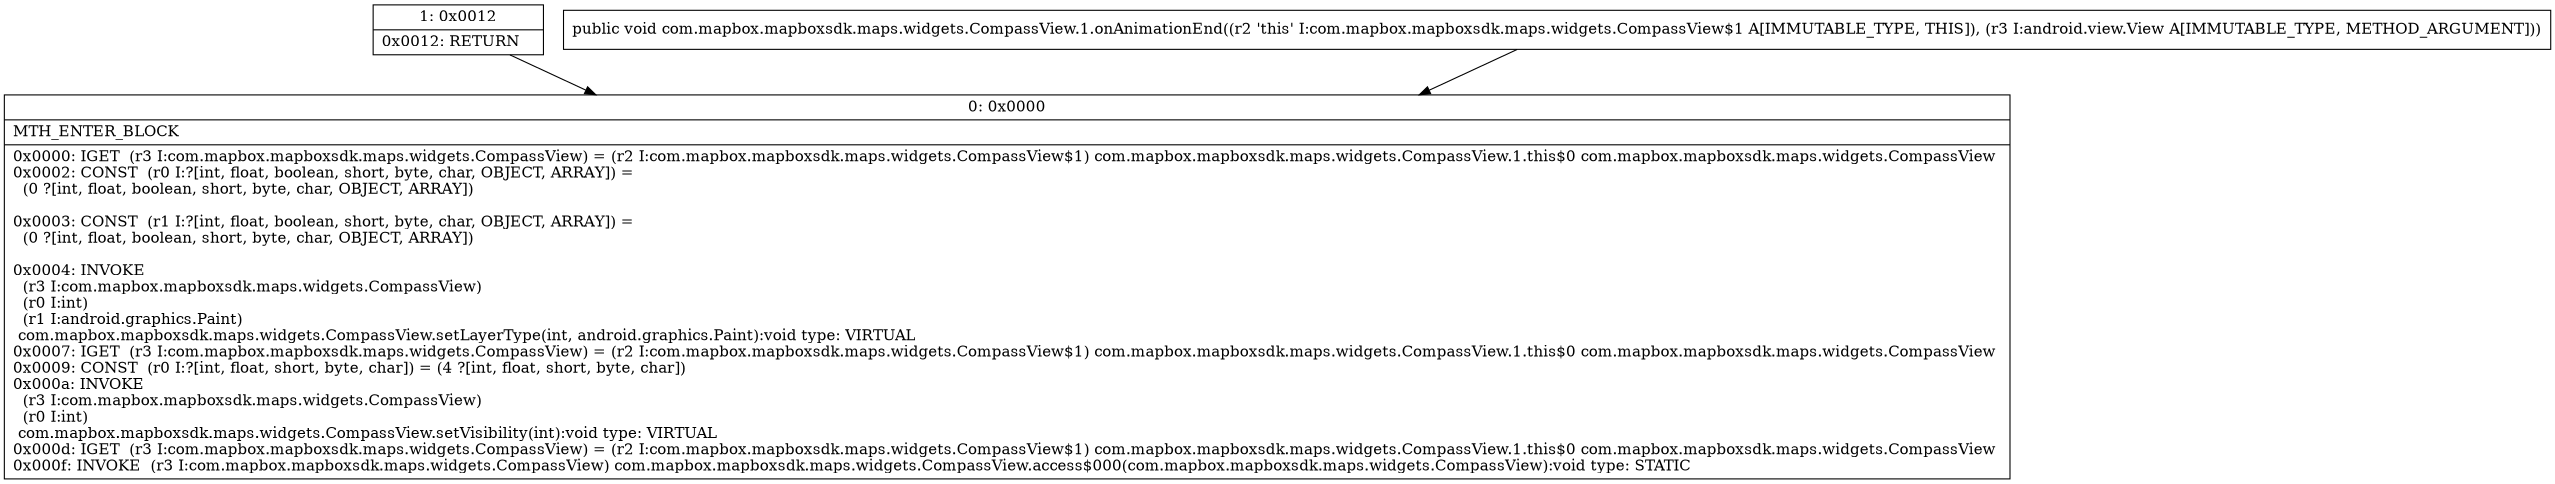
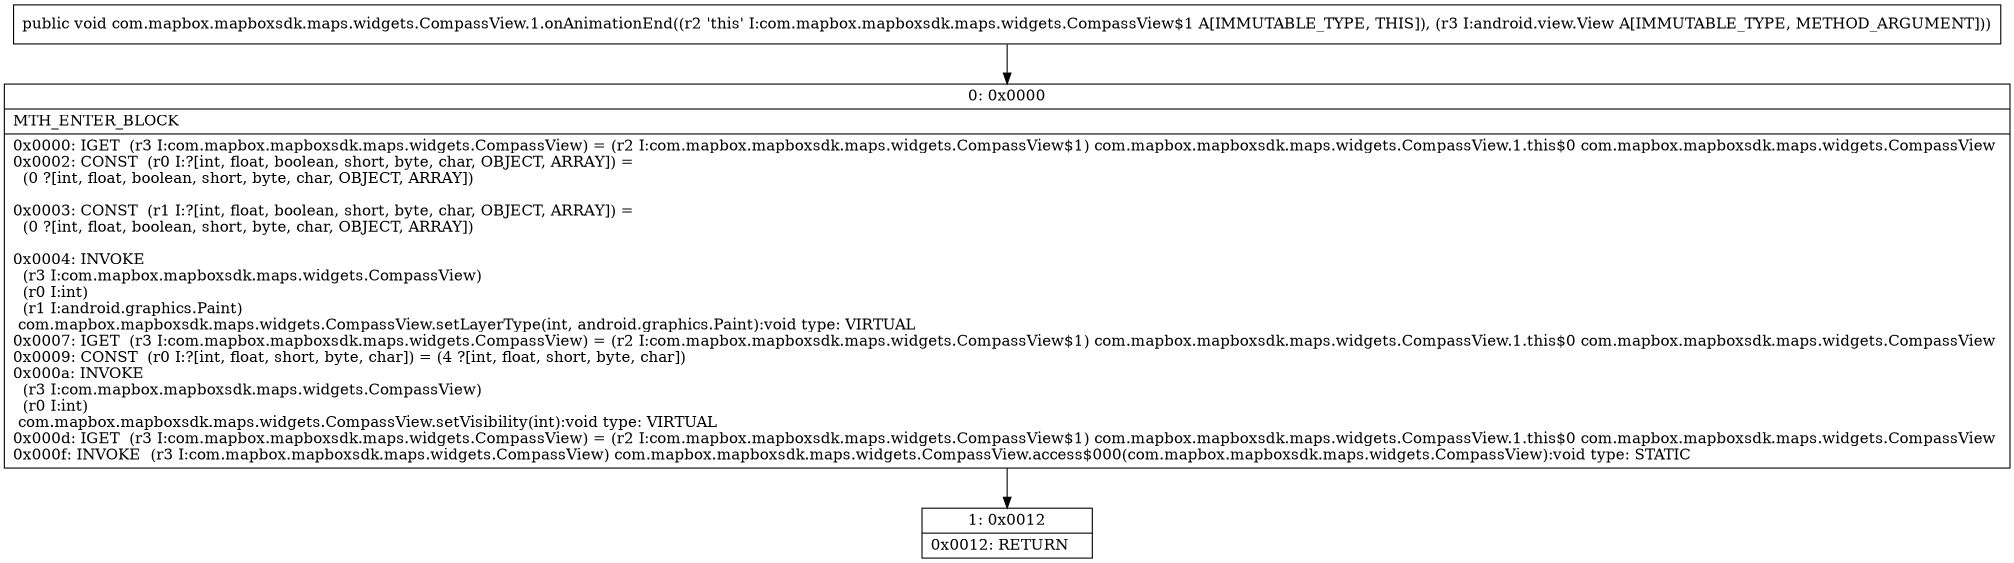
(548, 73) -> (1007, 483)
